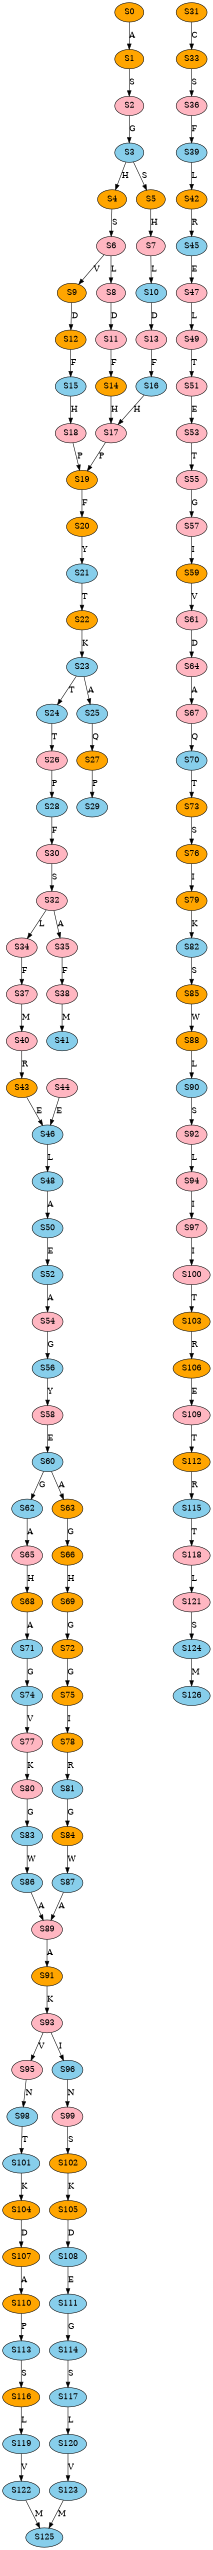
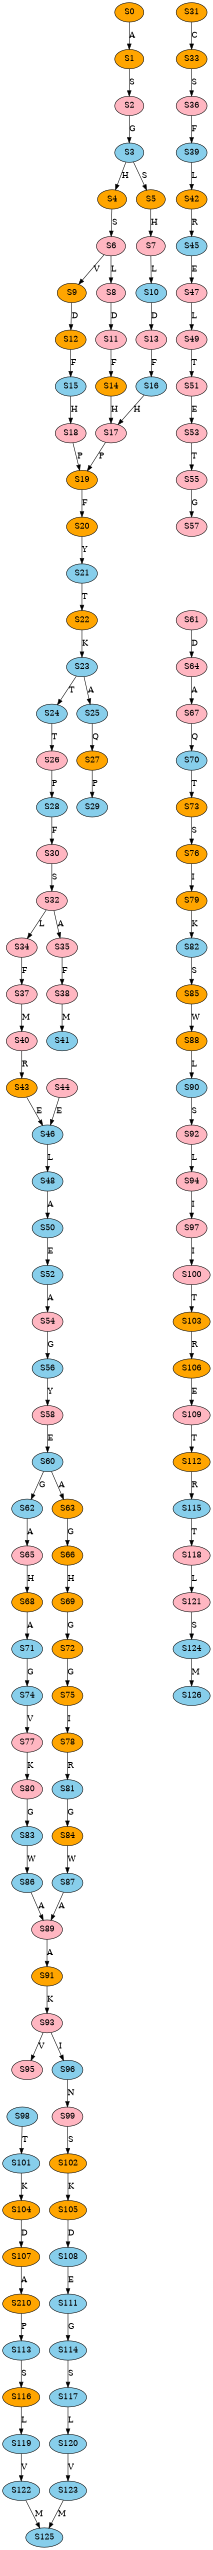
(192, 574) -> none
(25, 2091) -> none
(21, 2304) -> (21, 2304)
